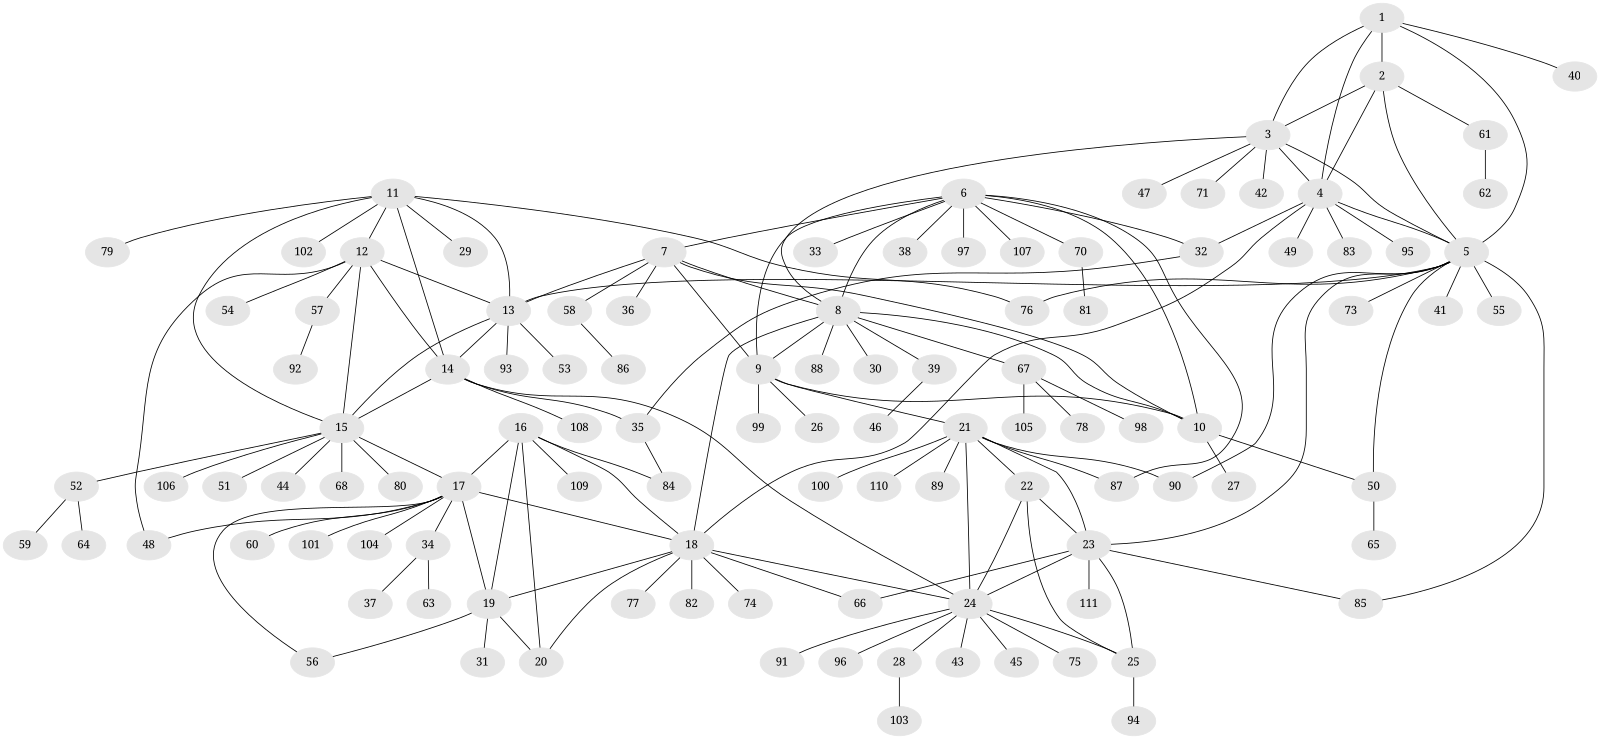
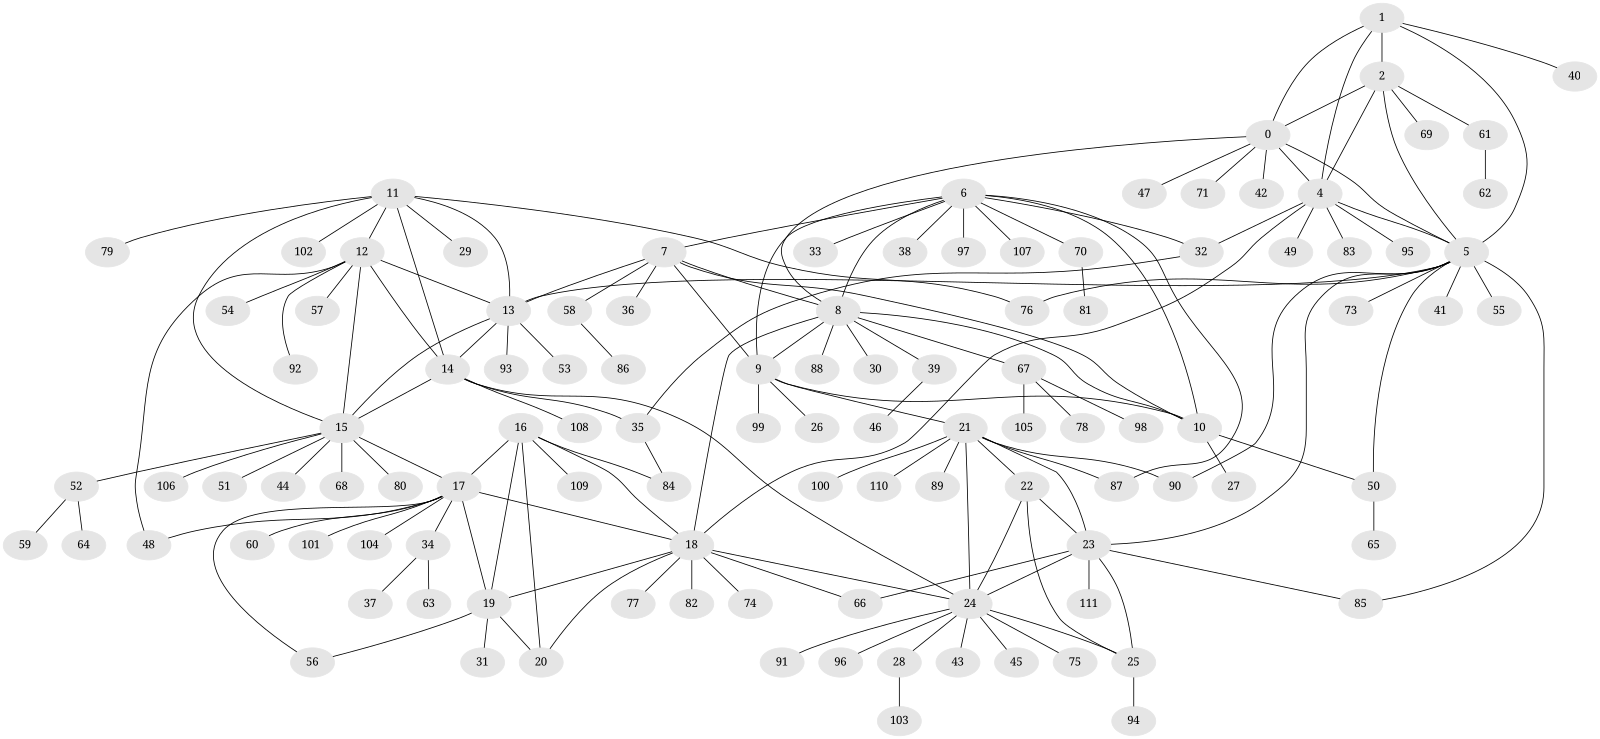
(1268, 135) -> (1268, 135)
none -> (1427, 135)
(306, 340) -> (290, 294)
